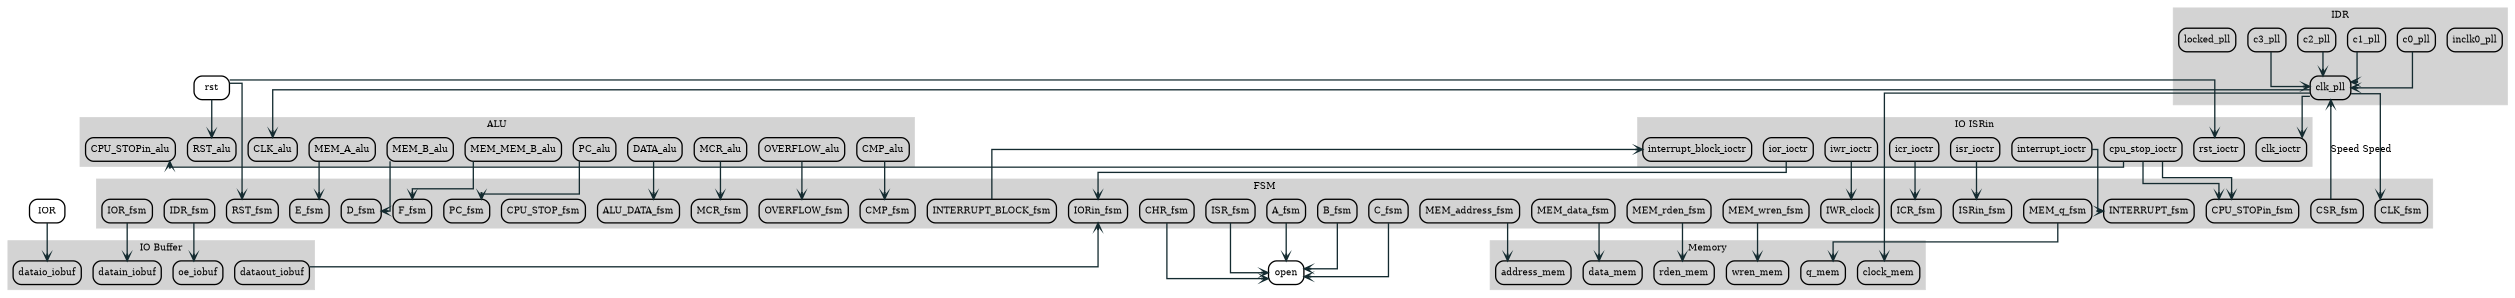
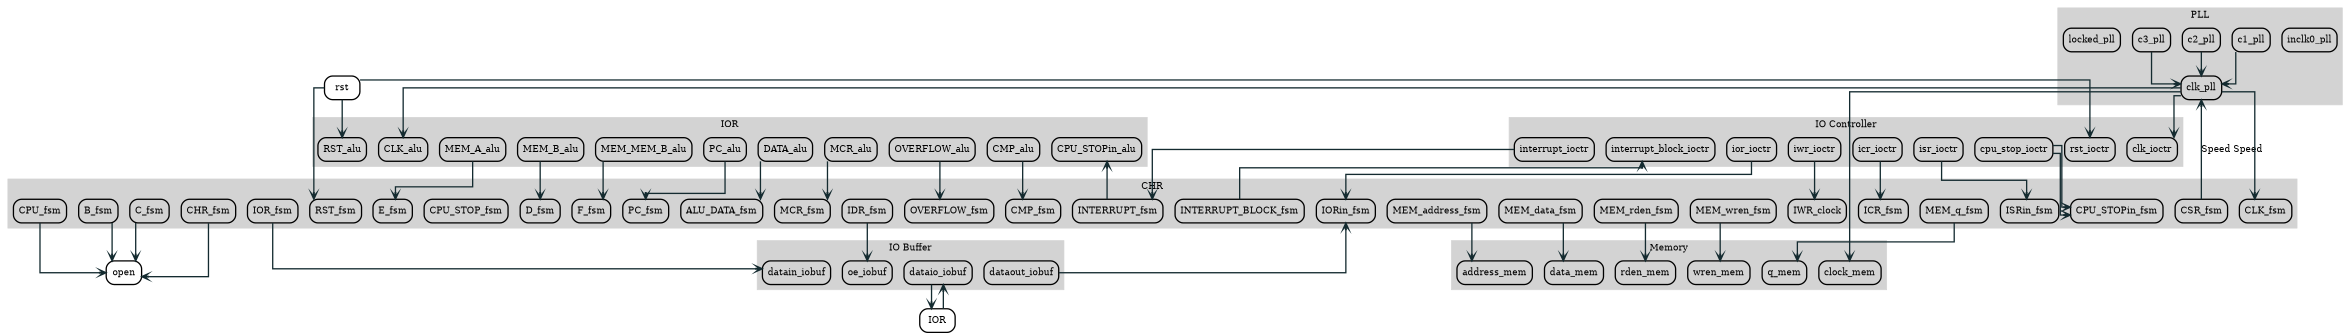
(2340, 15) -> (2200, 15)
(2416, 40) -> none
(497, 125) -> (730, 125)
(1975, 125) -> (1846, 125)
(1149, 167) -> (1107, 184)
(1265, 187) -> (1152, 187)
(1230, 211) -> (40, 211)
(1286, 211) -> none
none -> (932, 294)
